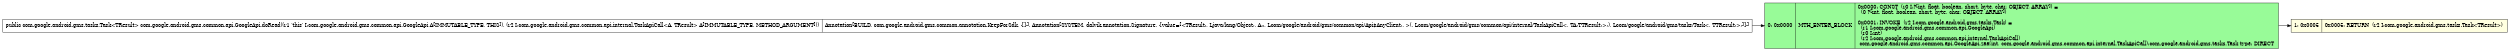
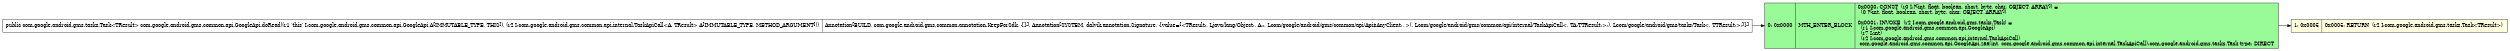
(1870, 33) -> (1870, 33)
